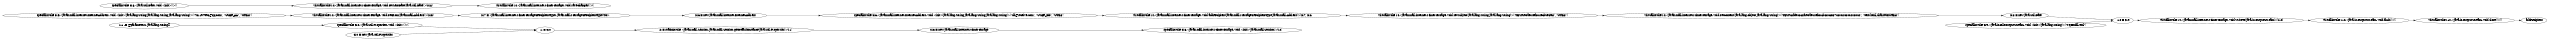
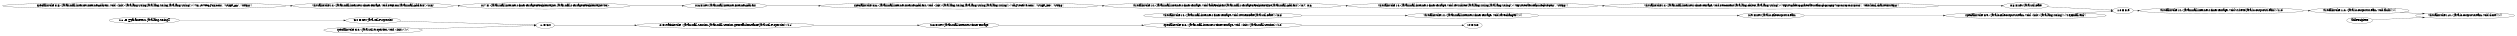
(144, 6) -> none
none -> (1772, 16)
(2517, 20) -> (2398, 19)
(251, 25) -> (262, 20)
none -> (1473, 25)
